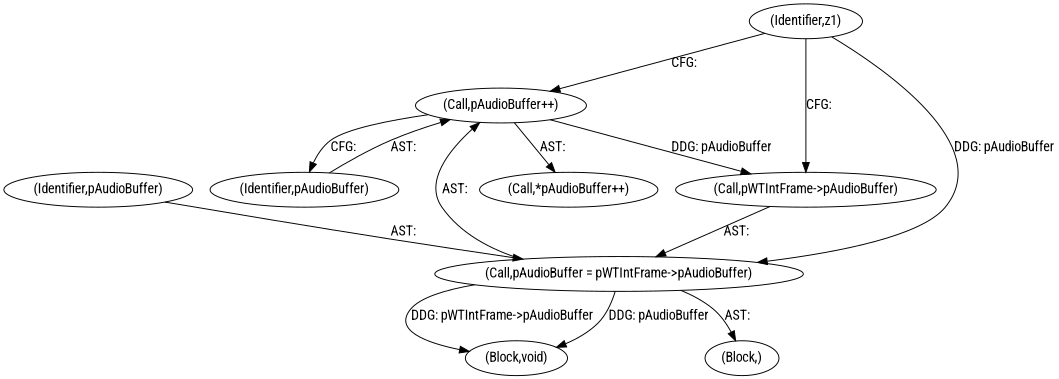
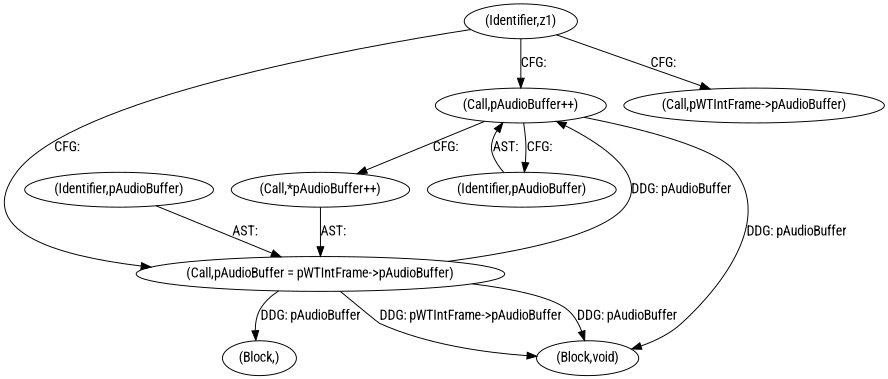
(646, 146) -> (746, 199)
(554, 148) -> (447, 148)
(1004, 148) -> (69, 148)
(456, 190) -> (682, 190)
(718, 230) -> (320, 227)
(739, 316) -> (311, 316)
